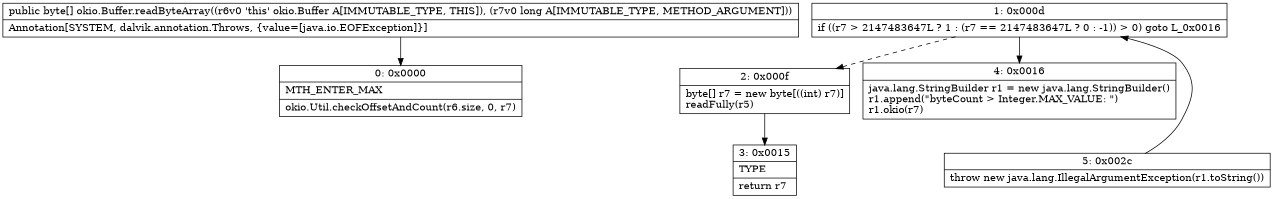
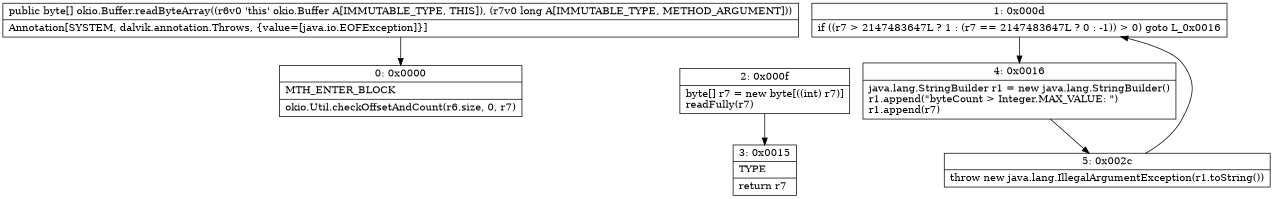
(899, 51) -> none
(334, 90) -> (341, 90)
(720, 105) -> (720, 105)
(896, 110) -> (905, 110)
none -> (1067, 134)
